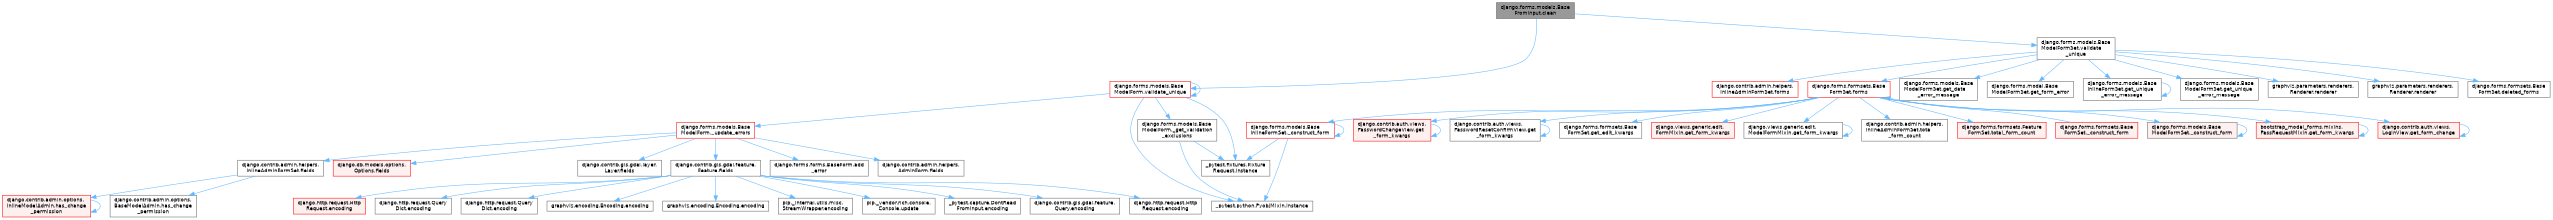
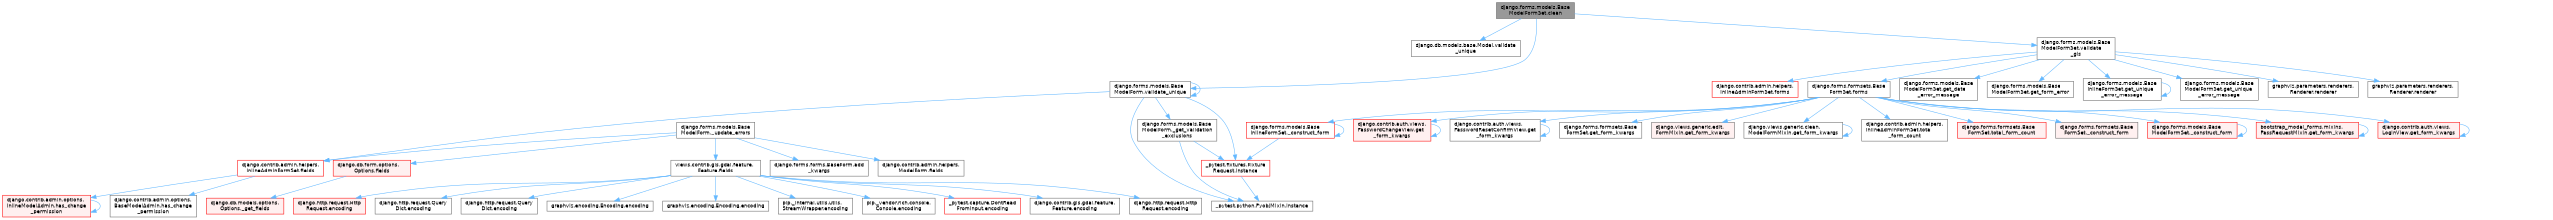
(1535, 11) -> (1535, 11)
none -> (1466, 49)
(2076, 49) -> (2076, 49)
(1150, 89) -> (1150, 89)
(1849, 89) -> (1849, 89)
(2030, 89) -> (2030, 89)
(2509, 89) -> none
(935, 110) -> (719, 115)
(2017, 114) -> (2006, 113)
(716, 130) -> (716, 130)
(1601, 130) -> (1601, 130)
(1693, 130) -> (1693, 130)
(1793, 130) -> (1793, 130)
(2002, 130) -> (2002, 130)
(2097, 130) -> (2097, 130)
(2192, 130) -> (2192, 130)
(2419, 130) -> (2419, 130)
(281, 168) -> (281, 168)
(372, 168) -> (372, 168)
(620, 168) -> none
(716, 168) -> (716, 168)
(819, 168) -> (819, 168)
(921, 168) -> (921, 168)
(1236, 168) -> (1236, 168)
(1278, 168) -> (1248, 186)
none -> (245, 206)
(815, 206) -> (815, 206)
(899, 206) -> (899, 206)
(983, 206) -> (983, 206)
(1075, 206) -> (1075, 206)
